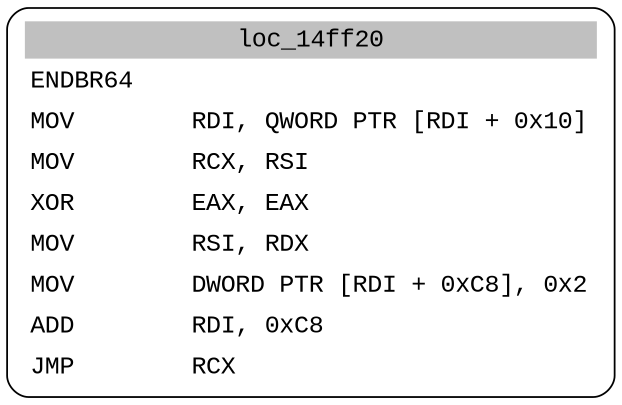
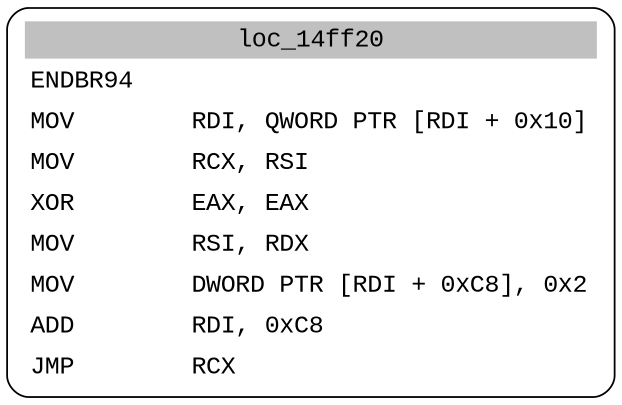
(111, 80) -> (111, 80)
